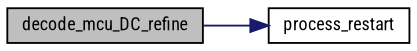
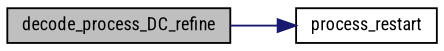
(105, 26) -> (119, 26)
